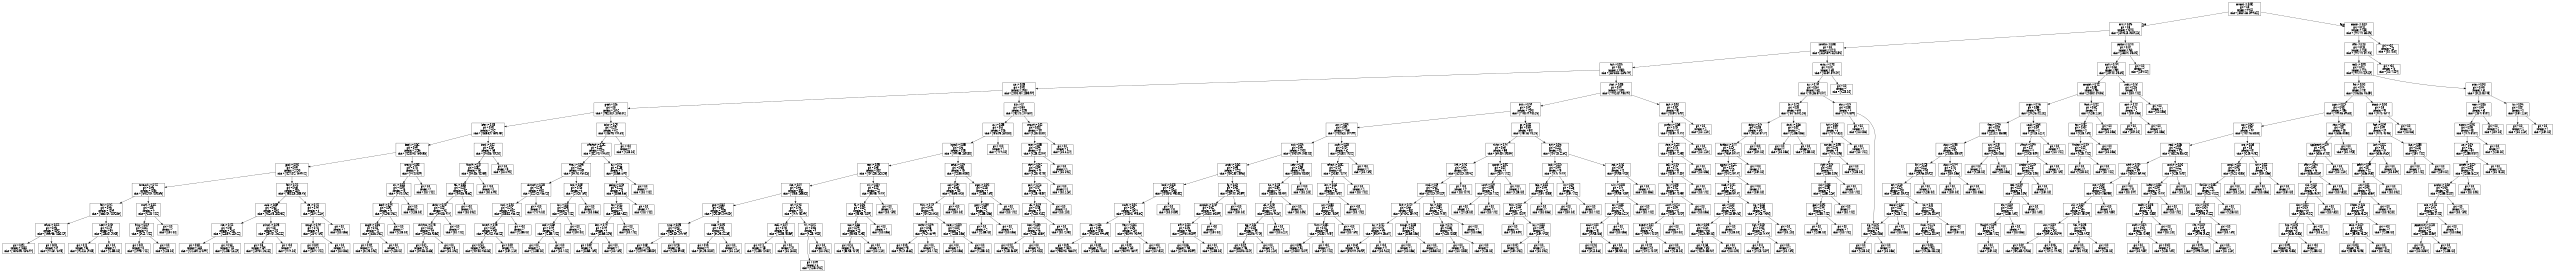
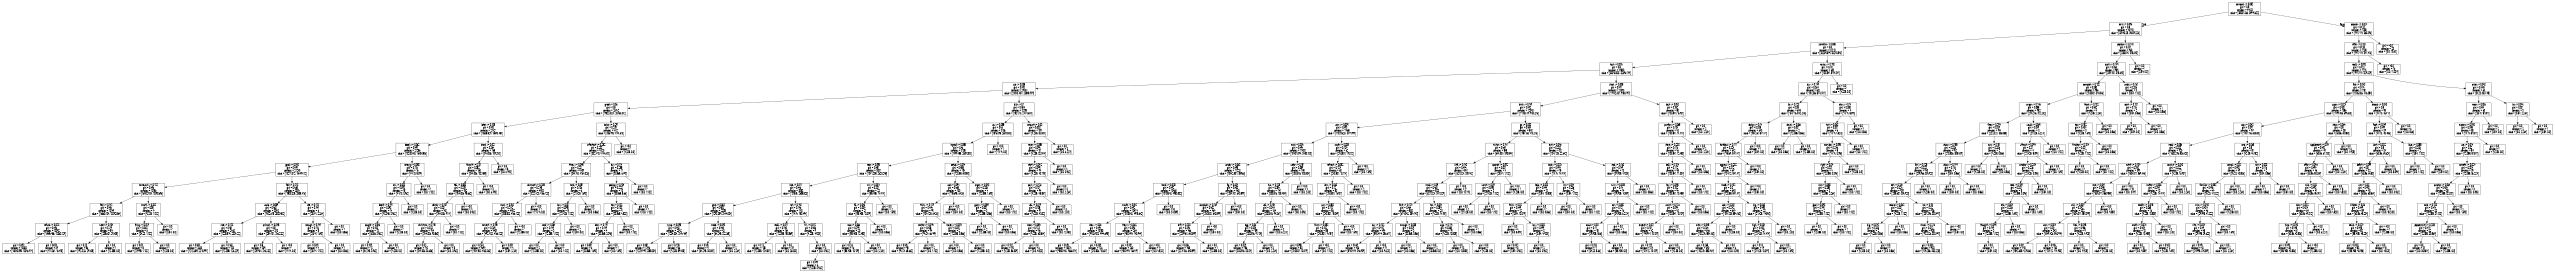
(1874, 163) -> (1839, 119)
(2495, 170) -> none
(1525, 239) -> (1513, 238)
(807, 248) -> (817, 256)
